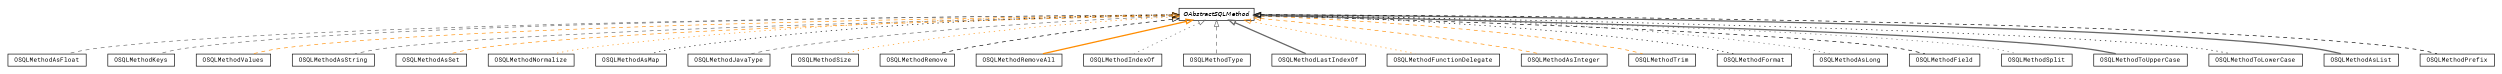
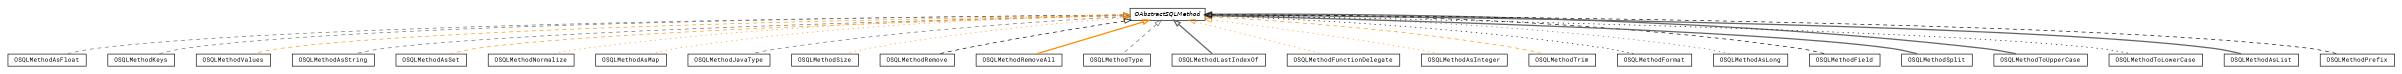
(1640, 26) -> (1724, 35)
(858, 29) -> (851, 29)
(1400, 33) -> (1325, 35)
(1122, 60) -> none
